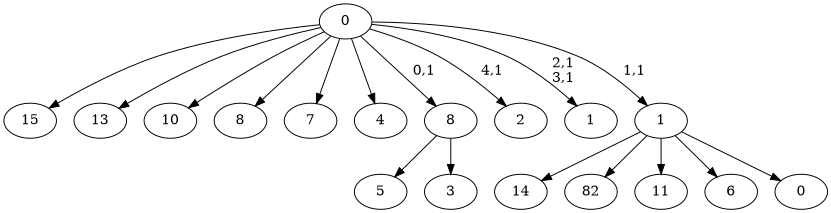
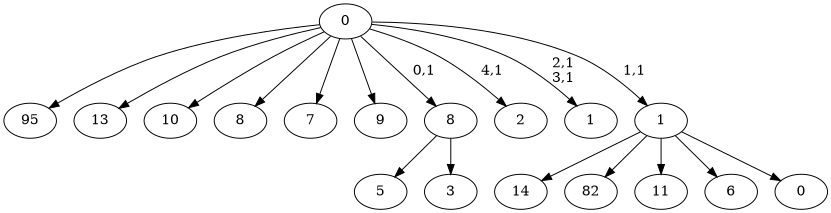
(30, 121) -> (30, 121)
(381, 121) -> (381, 121)
